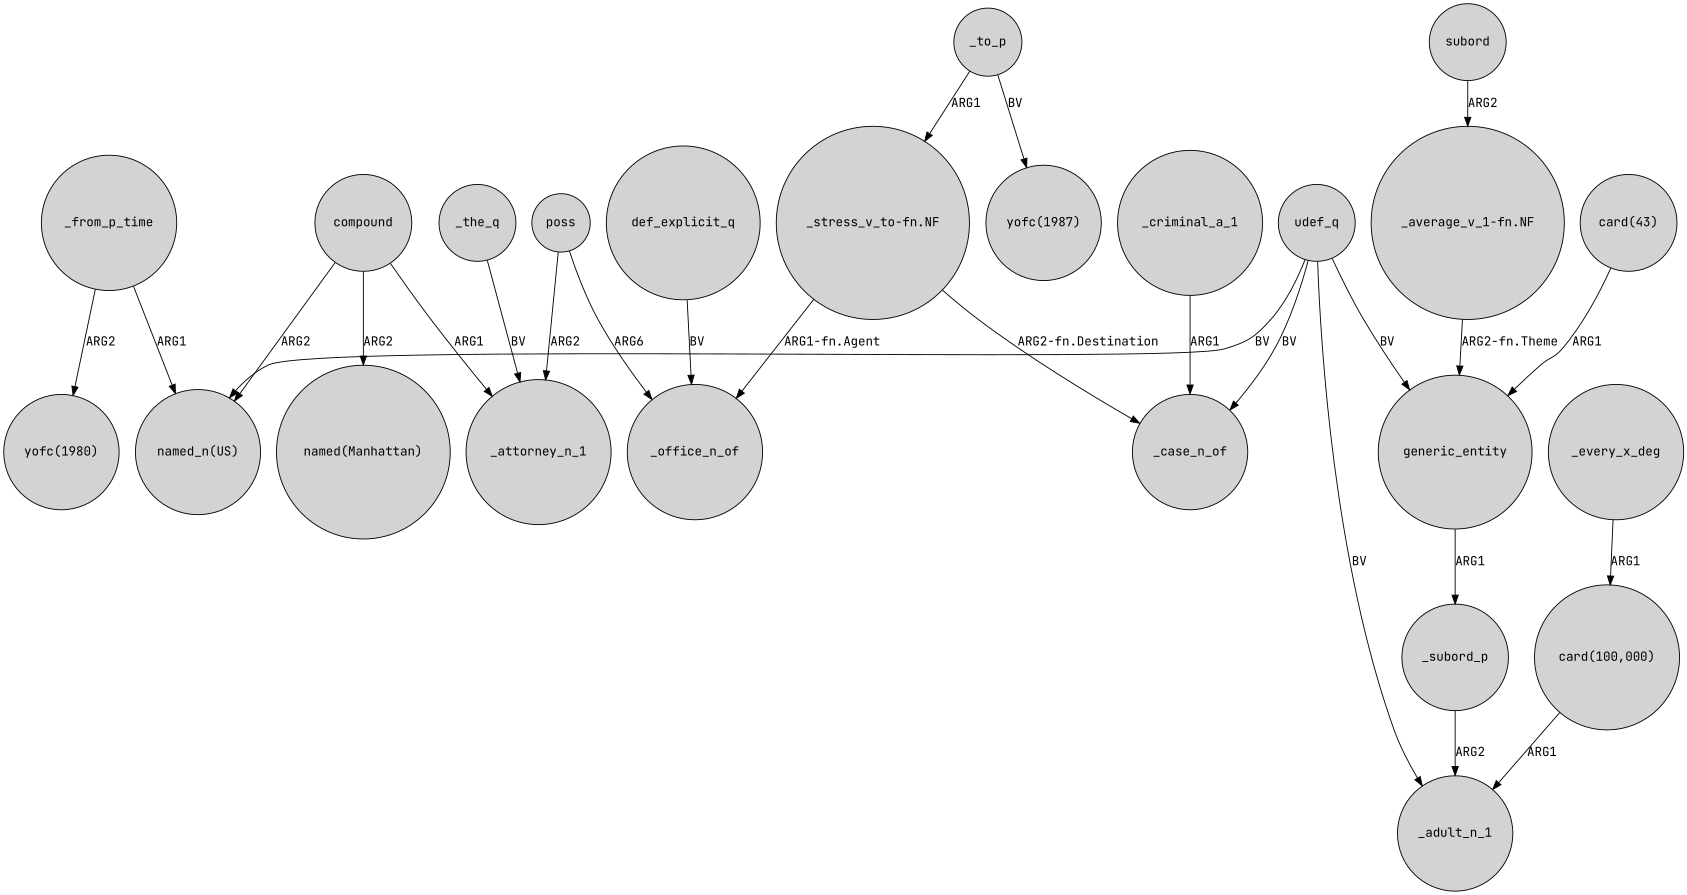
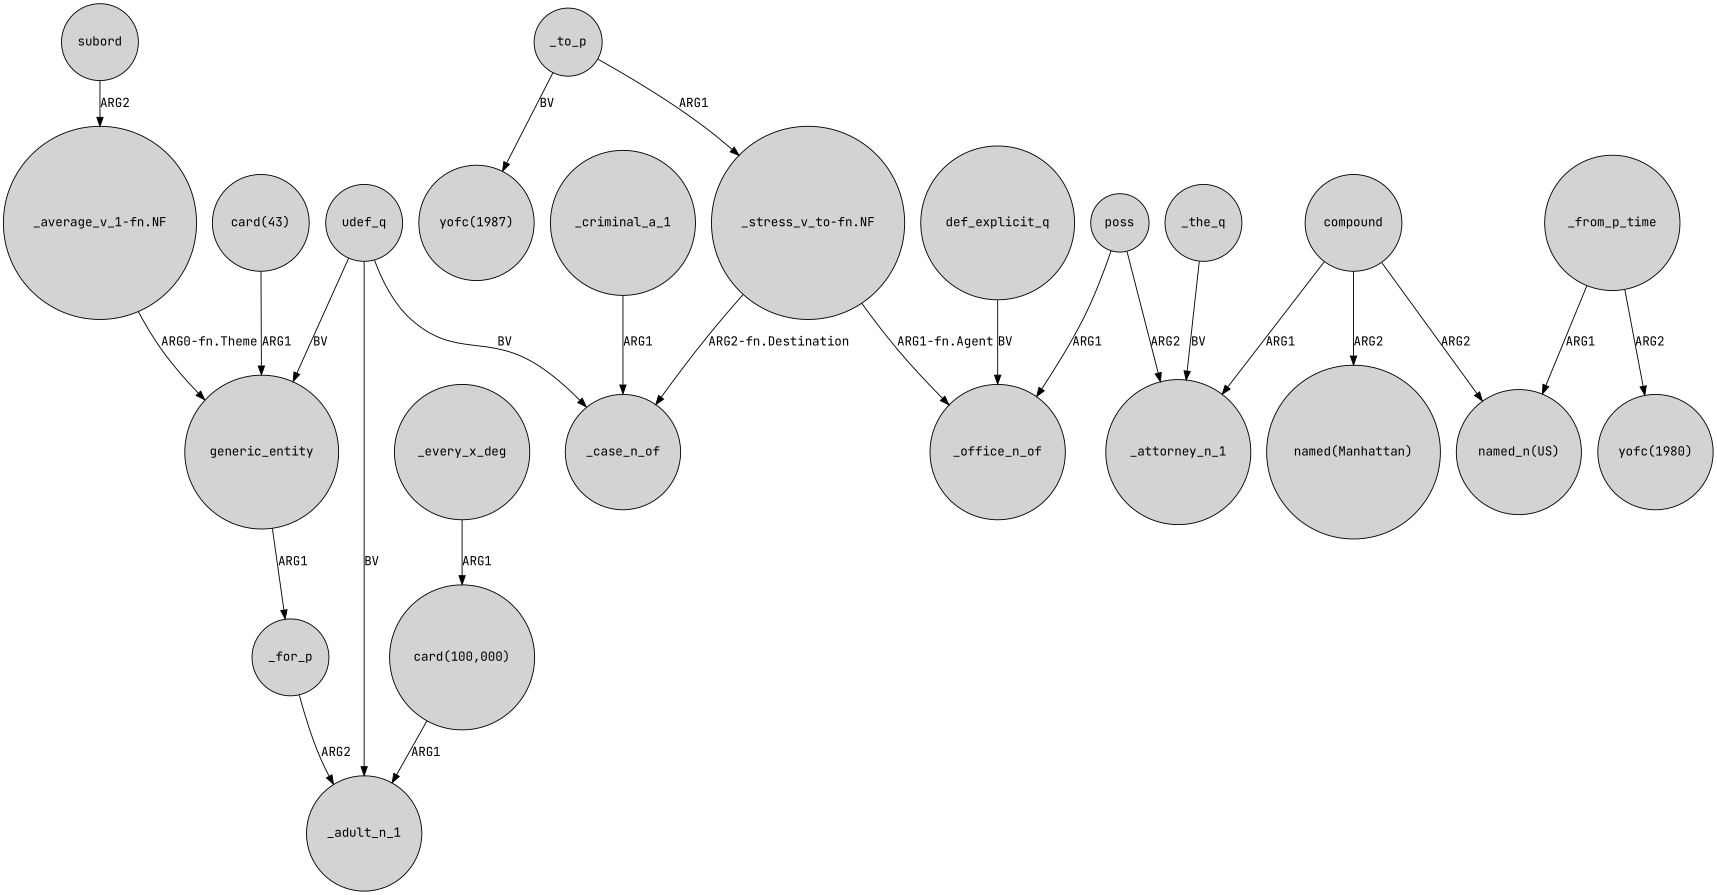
(629, 342) -> (1087, 342)
(1510, 342) -> (210, 342)
(788, 354) -> none
(1455, 657) -> (290, 657)
